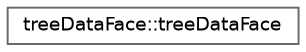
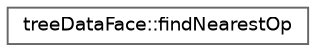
(153, 26) -> (158, 26)
